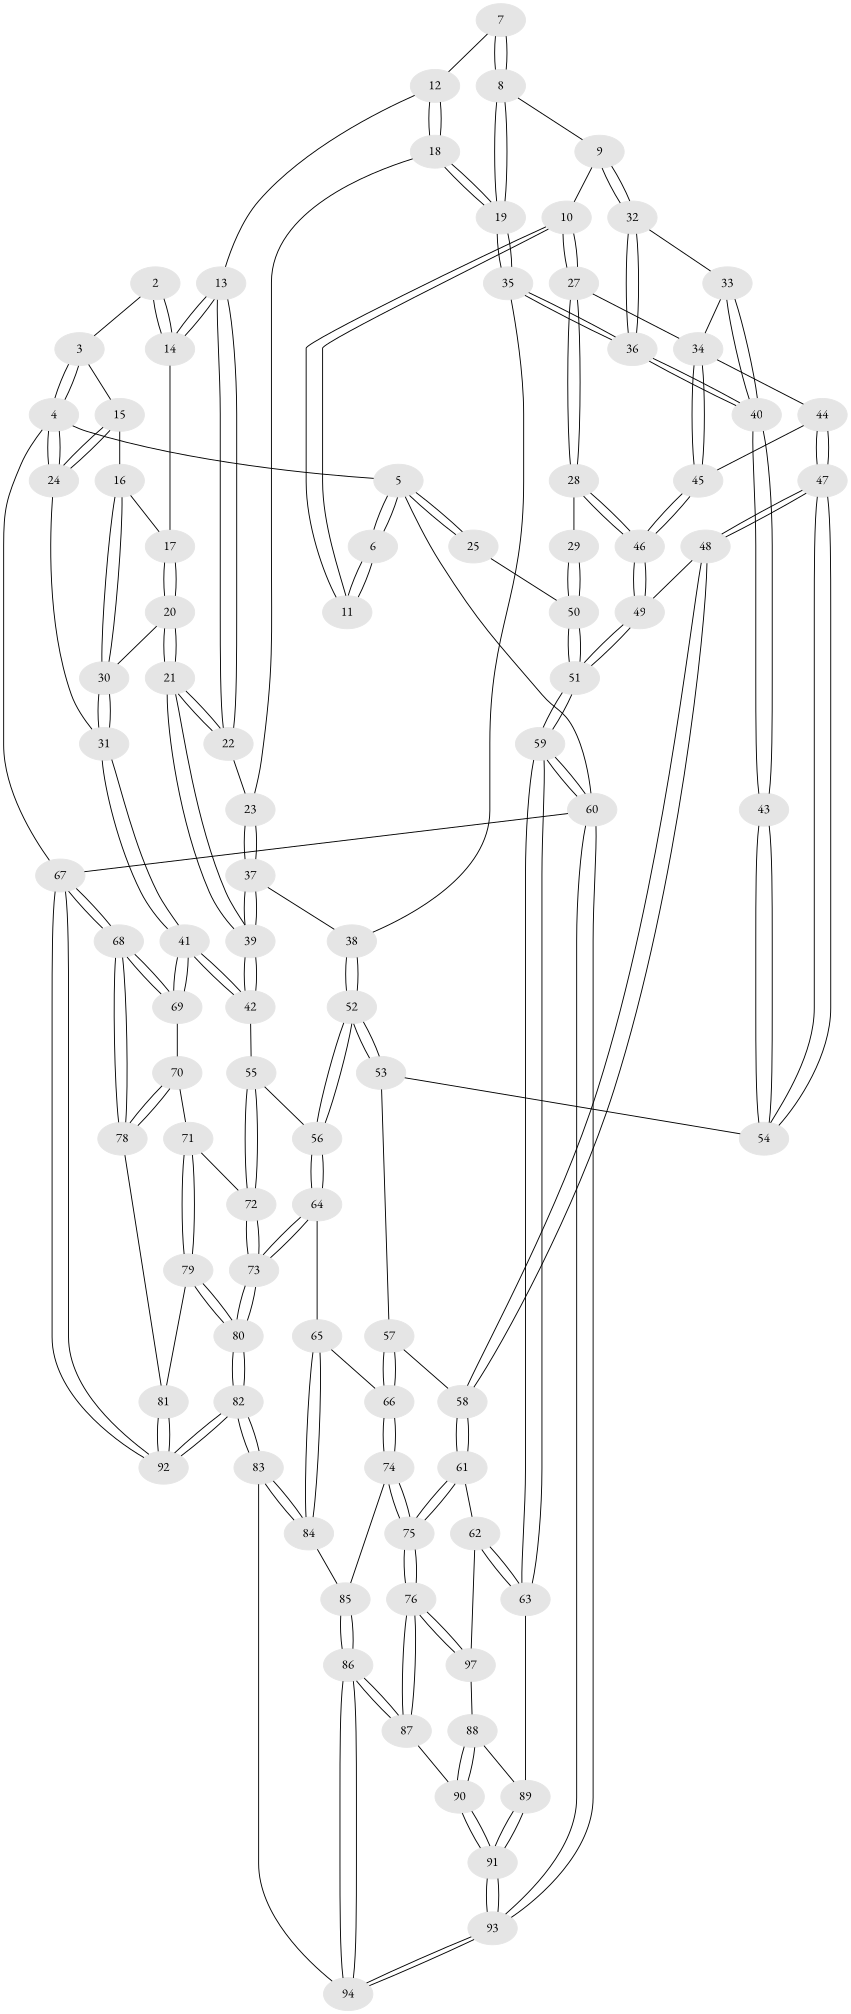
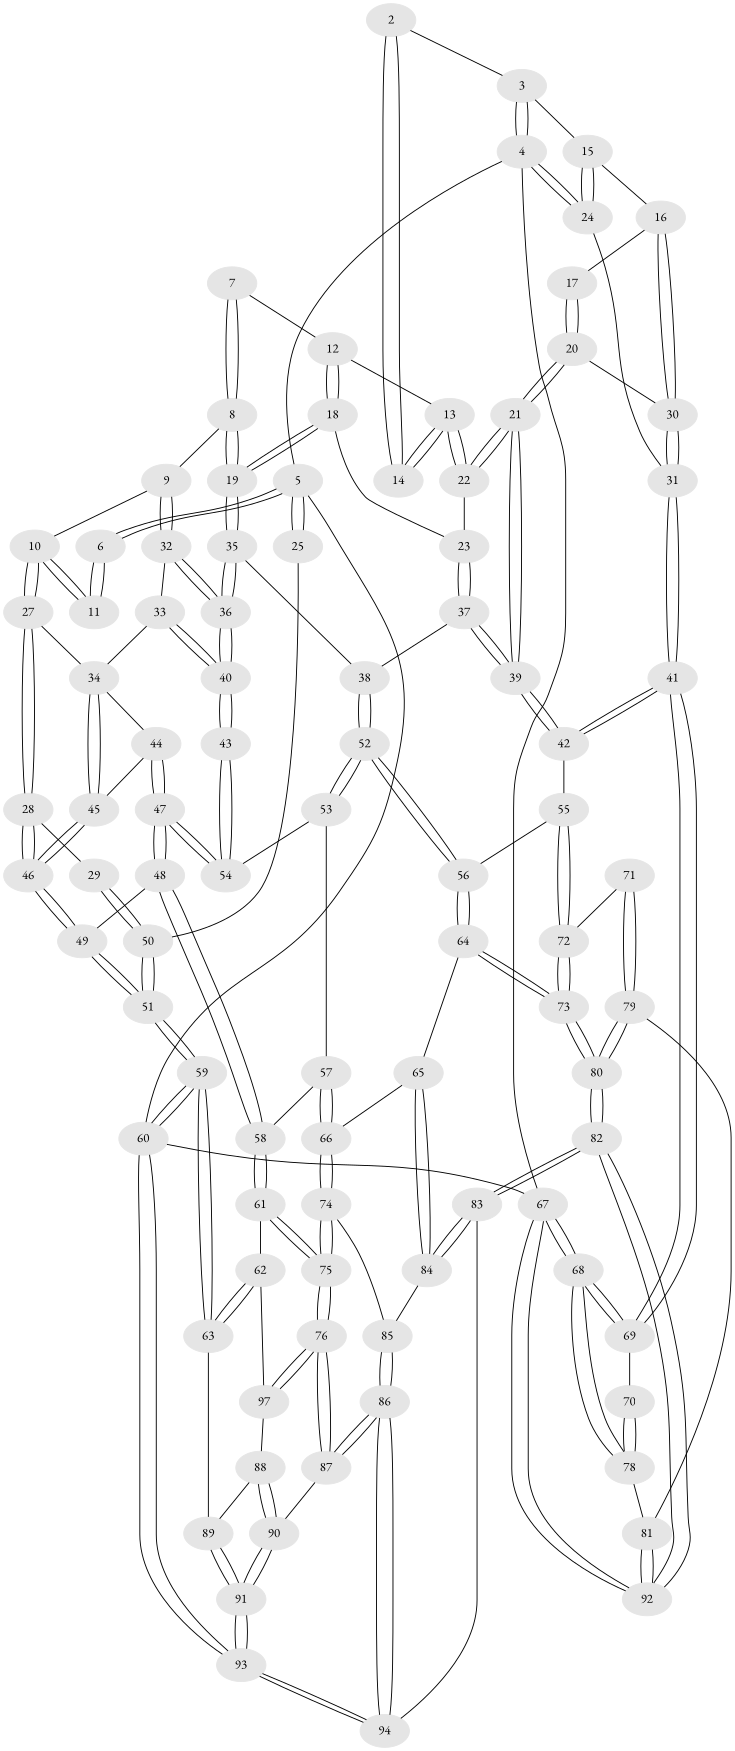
(170, 444) -> none
(183, 1106) -> none
